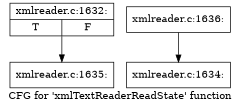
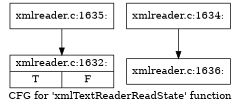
(178, 44) -> (178, 40)
(62, 45) -> (62, 38)
